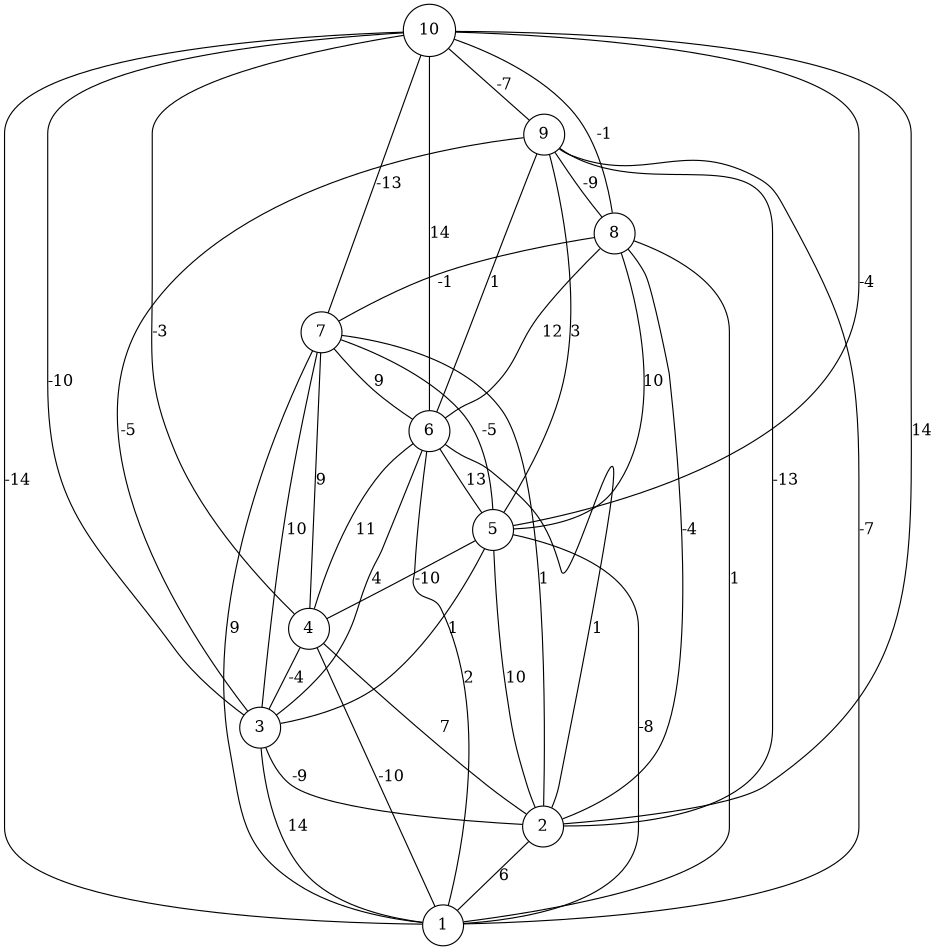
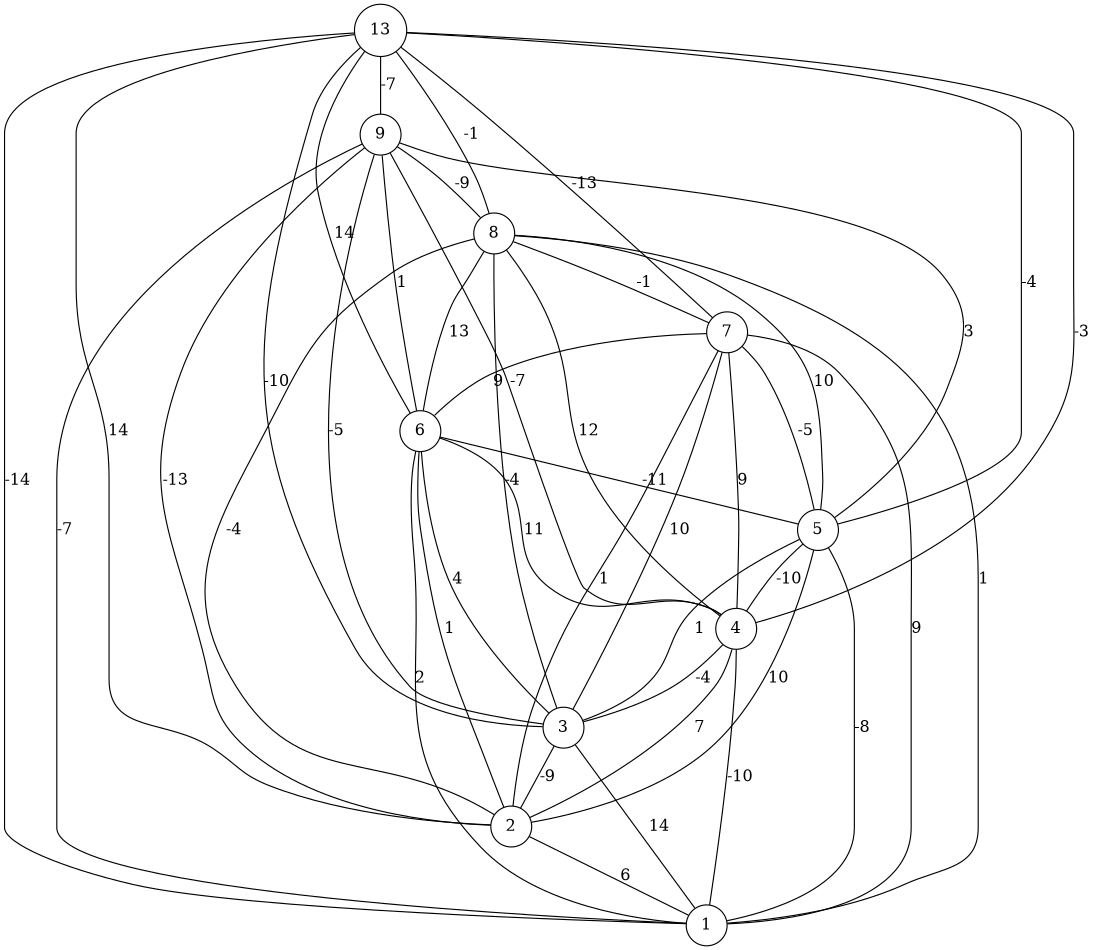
(429, 30) -> (381, 30)
(553, 332) -> (460, 332)
none -> (525, 432)
none -> (580, 452)
(477, 481) -> (655, 481)
none -> (506, 495)
